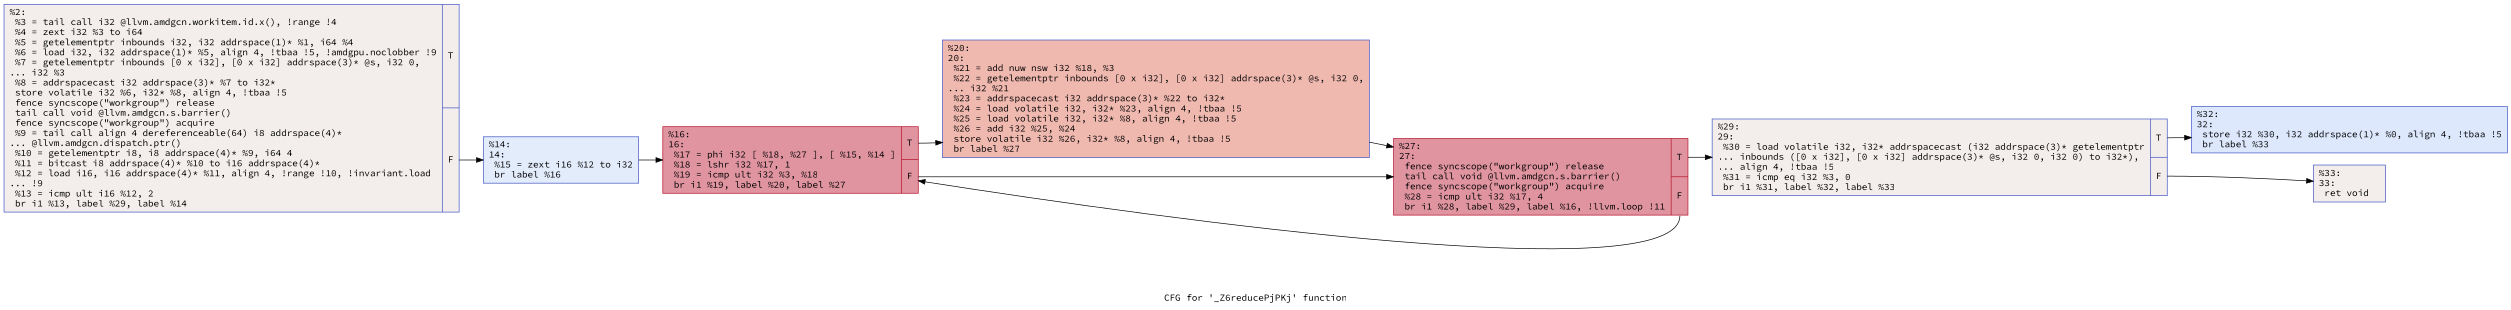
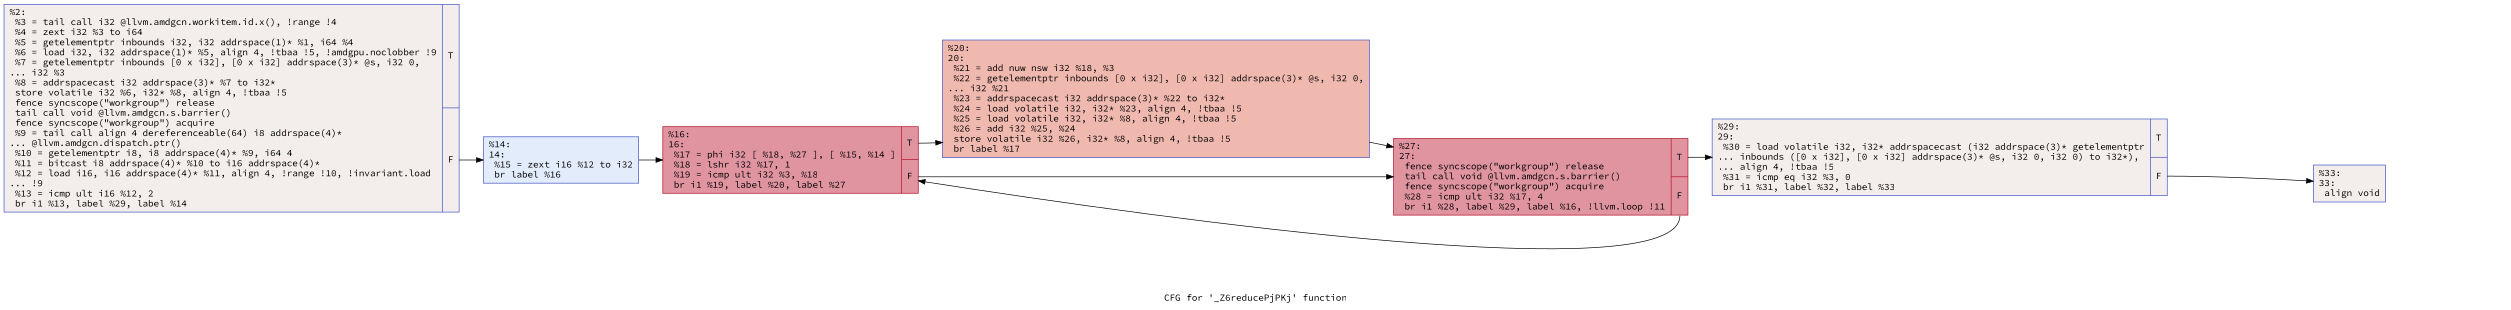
(2349, 130) -> none
(984, 149) -> (984, 149)
(2344, 193) -> (2349, 193)
